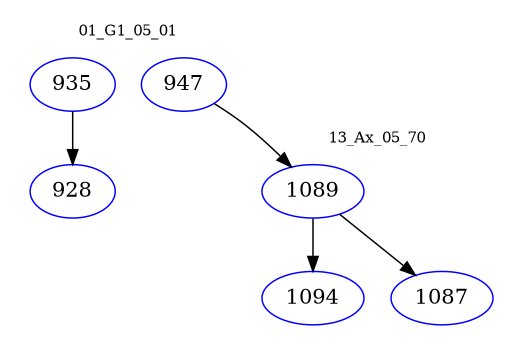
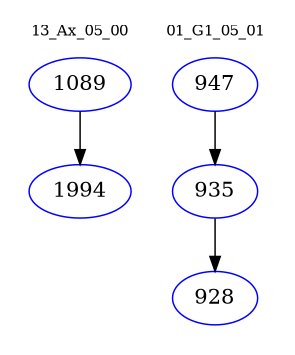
(260, 137) -> (215, 131)
(378, 139) -> (80, 32)
(313, 298) -> (80, 191)
(442, 298) -> none
